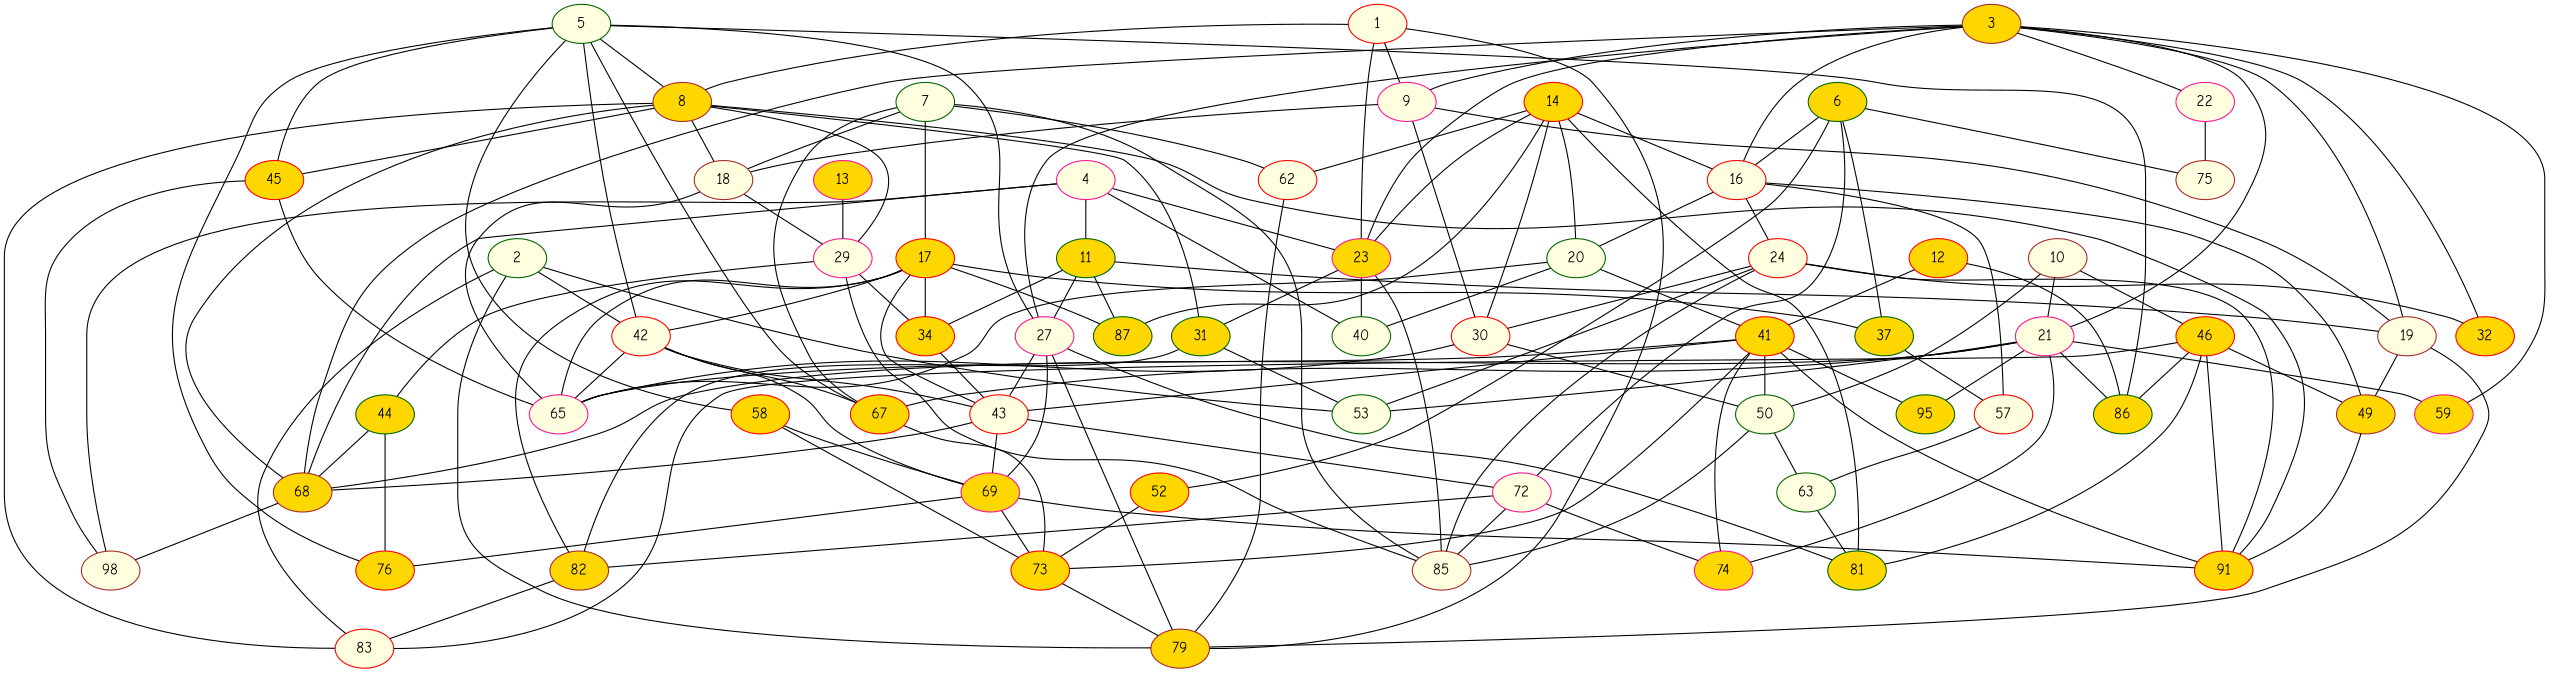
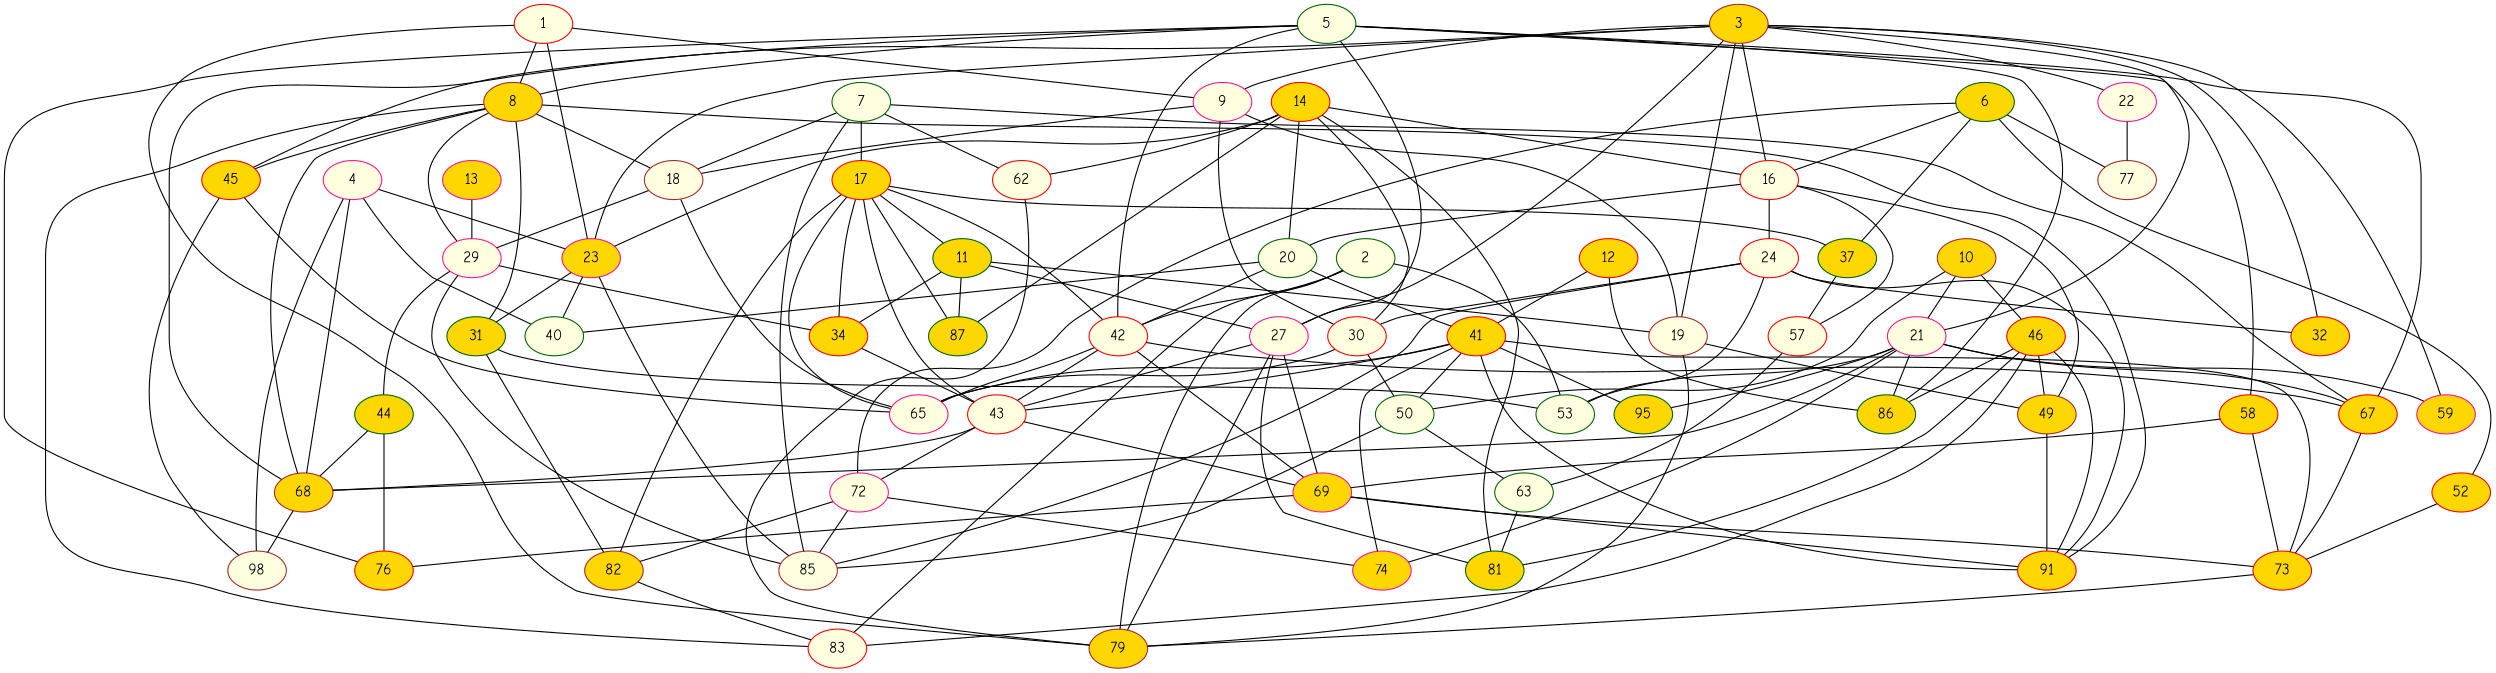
(2205, 180) -> (2127, 180)
(1086, 219) -> (912, 219)
(2058, 258) -> (1967, 258)
(1077, 299) -> (1203, 297)
